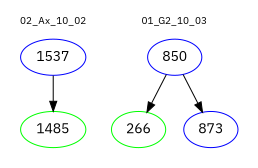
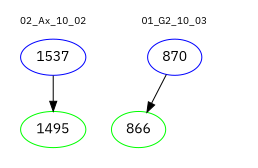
(175, 57) -> (175, 57)
(53, 130) -> (53, 130)
(139, 130) -> (139, 130)
(211, 130) -> none
